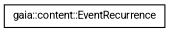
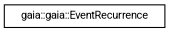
(85, 16) -> (85, 16)
